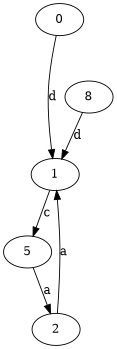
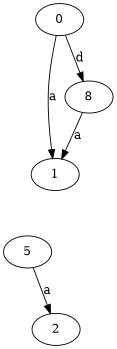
none -> (73, 54)
(53, 97) -> (53, 97)
(78, 136) -> (78, 136)
(43, 209) -> none
(60, 256) -> none
